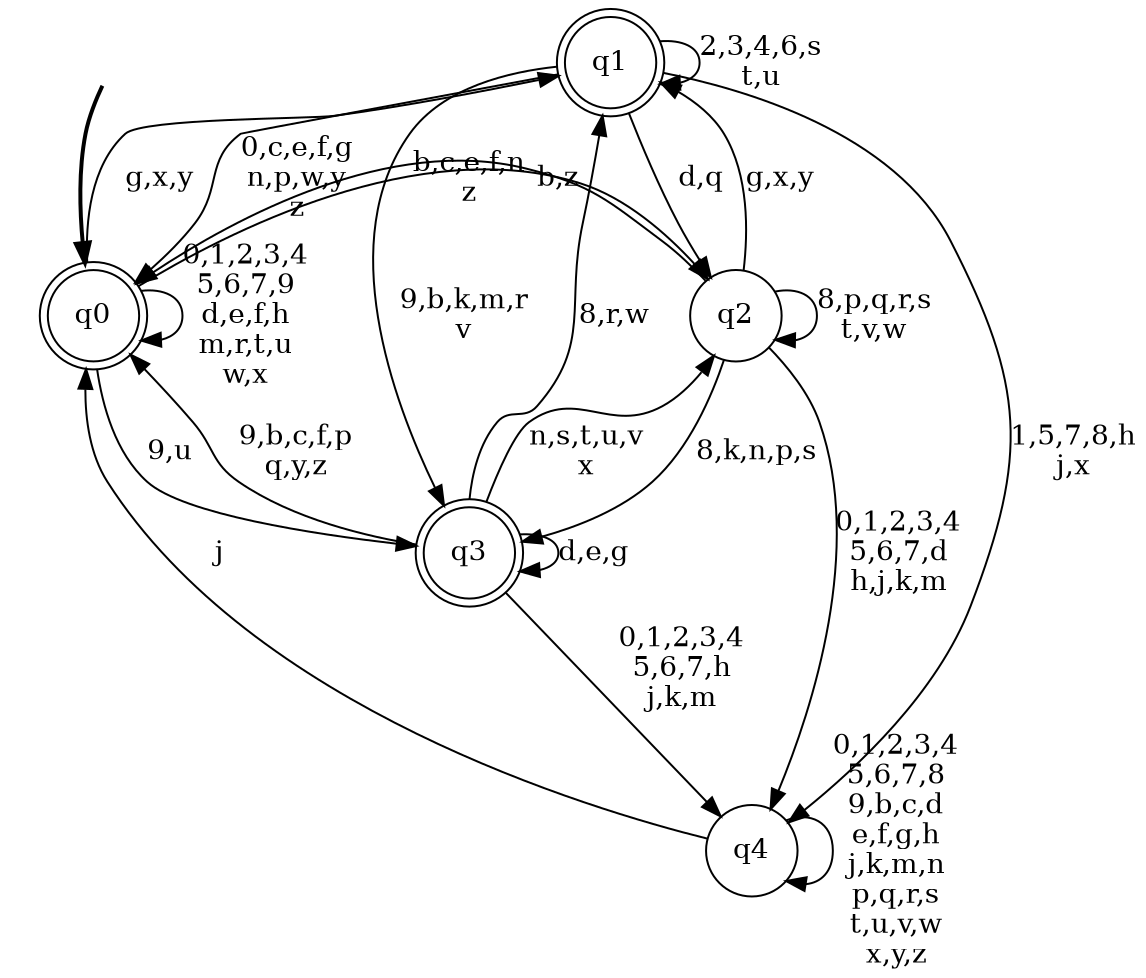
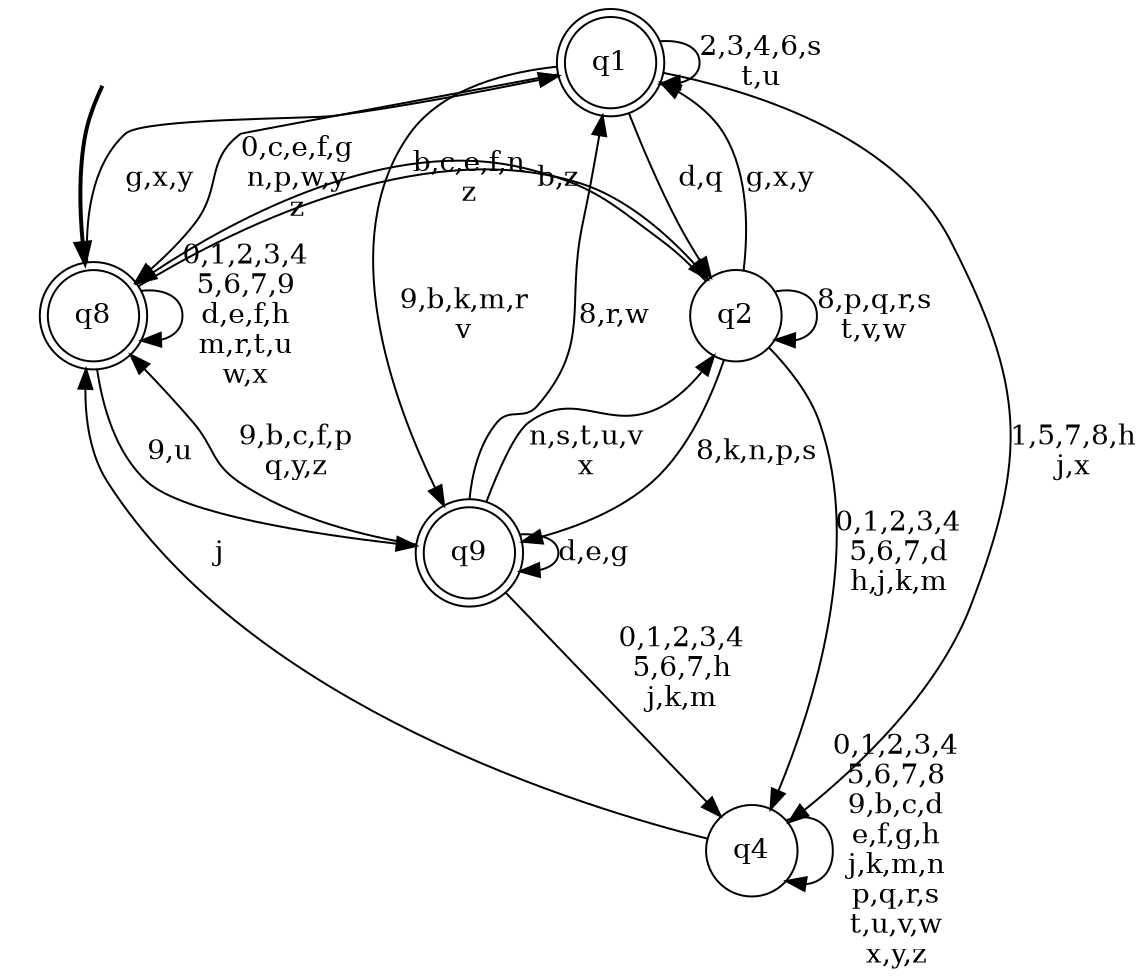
(93, 316) -> (93, 316)
(469, 553) -> (469, 553)
